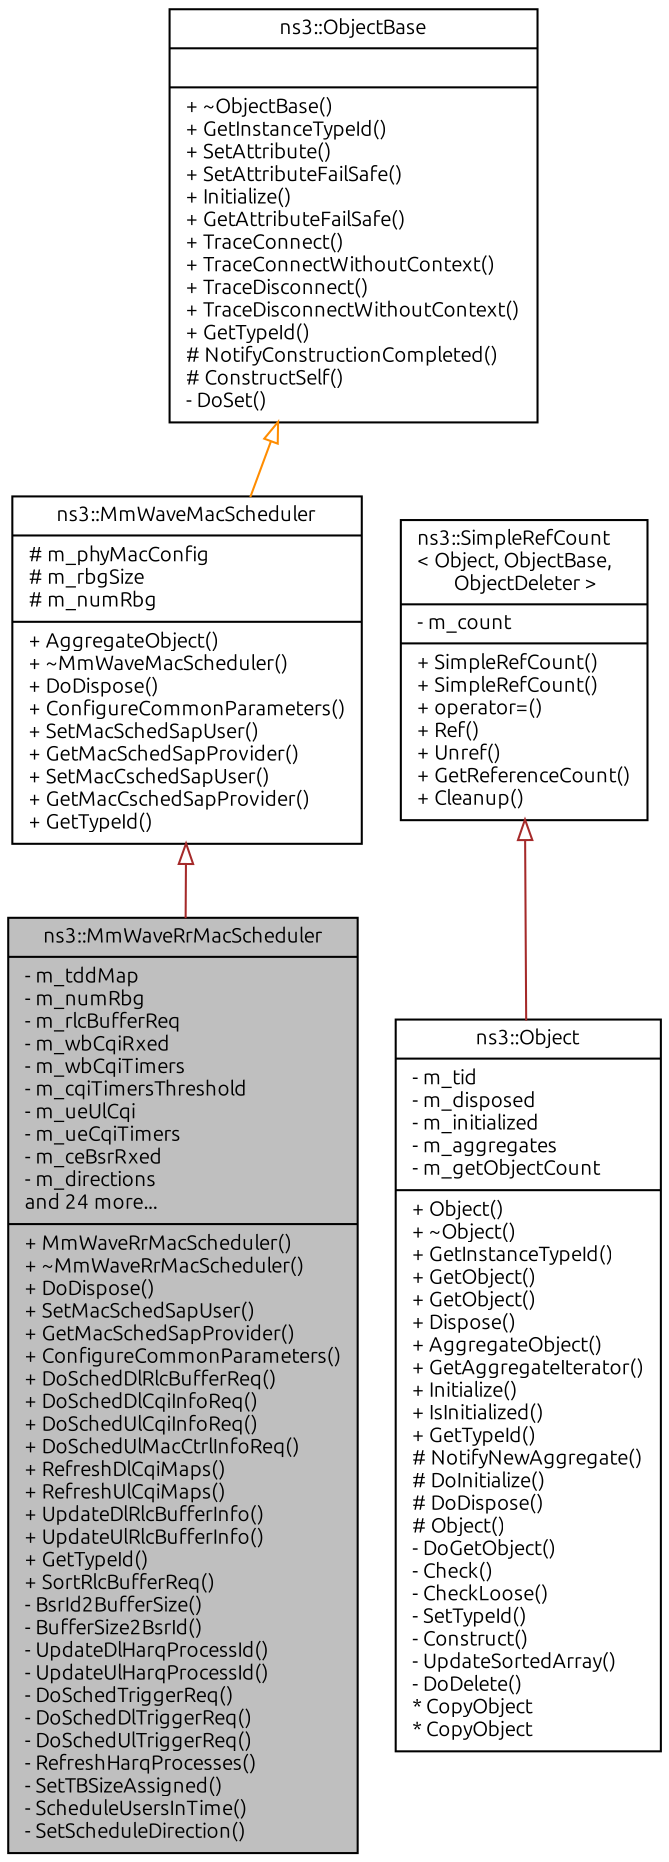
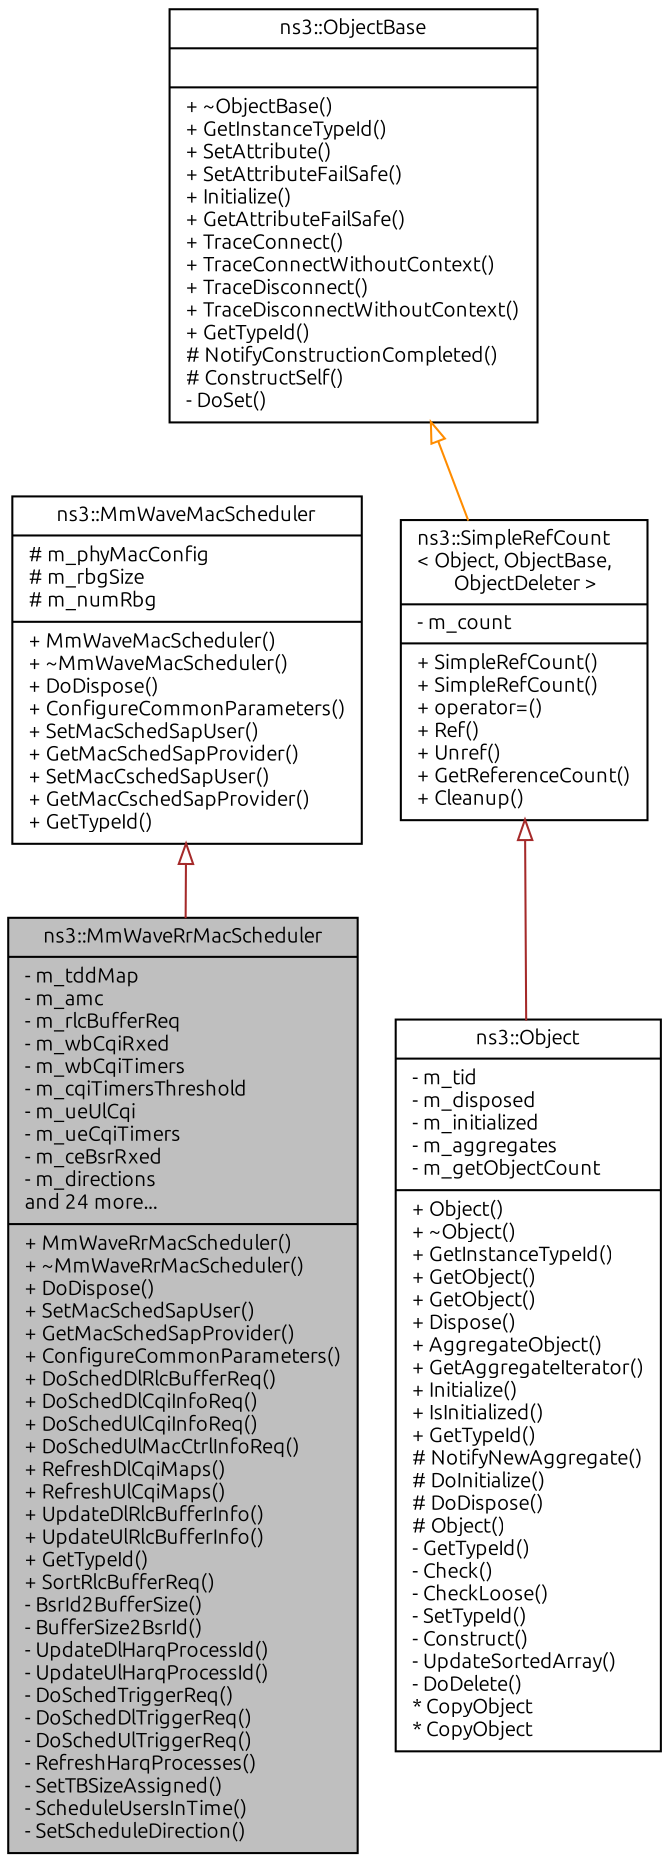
(261, 469) -> (453, 481)
(124, 641) -> (153, 641)
(85, 999) -> (65, 999)
(484, 1549) -> (472, 1549)
